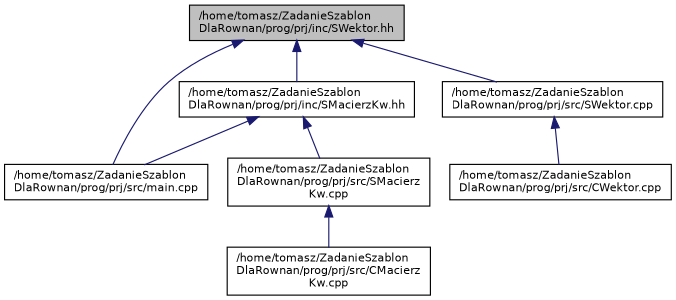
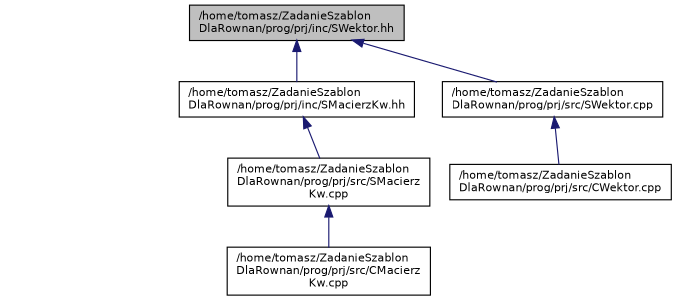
(106, 182) -> none
